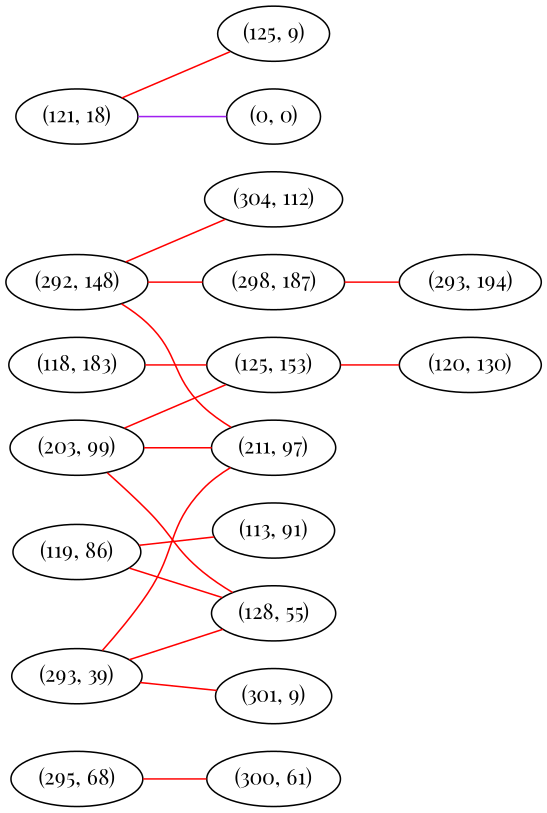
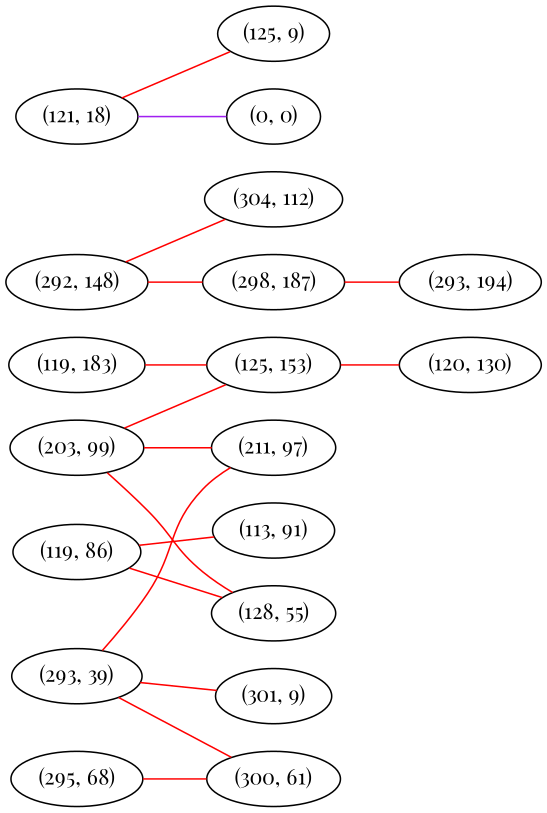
(170, 355) -> none
(77, 365) -> (77, 365)
(176, 644) -> (175, 727)
